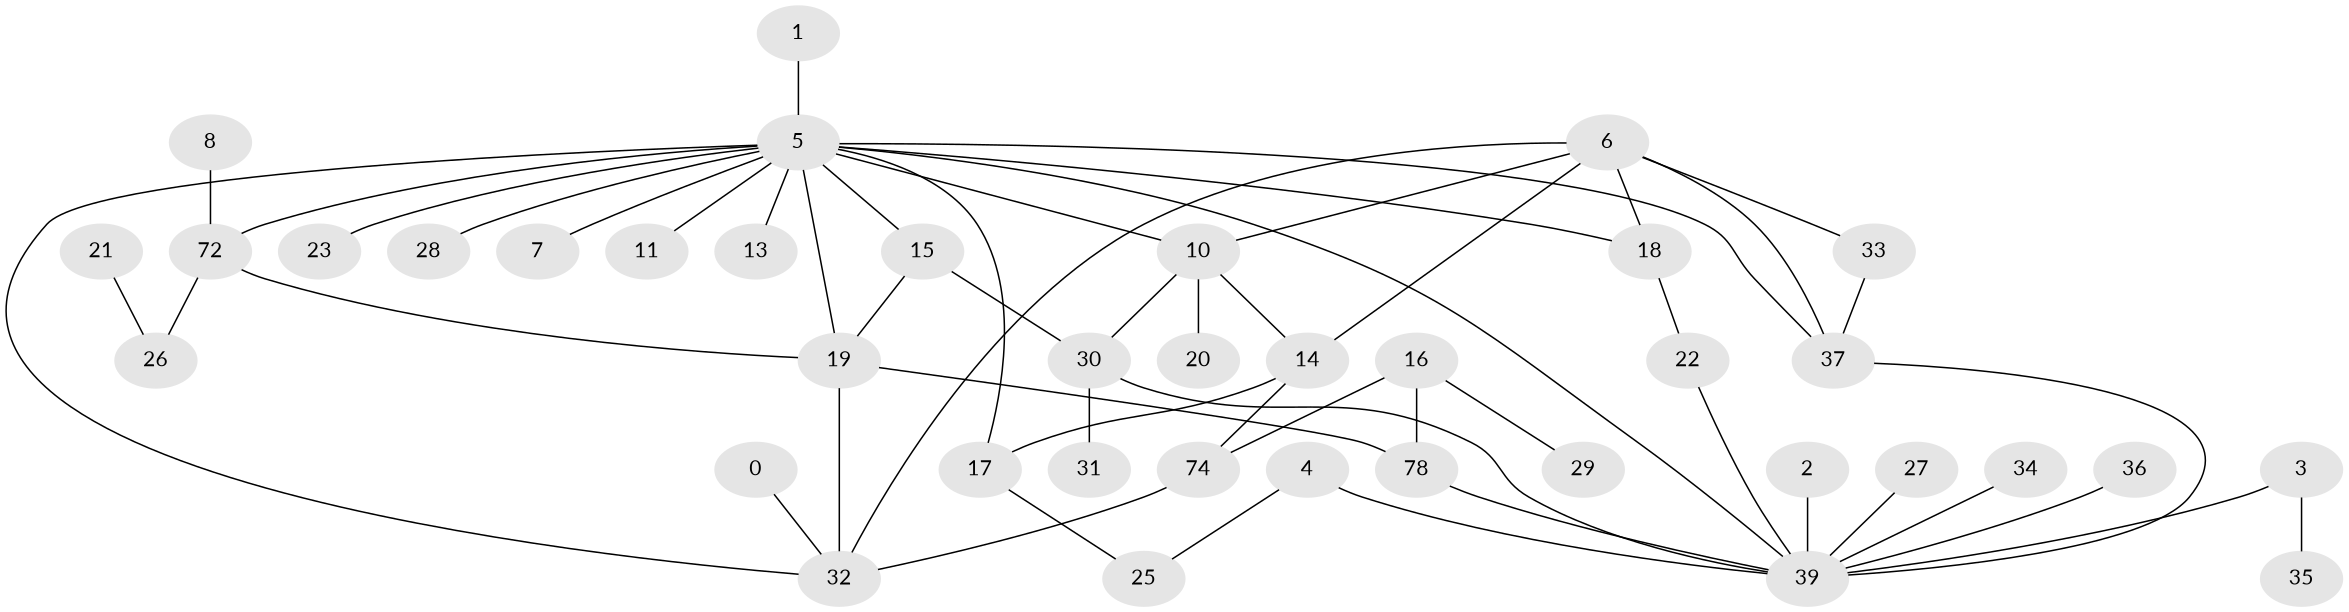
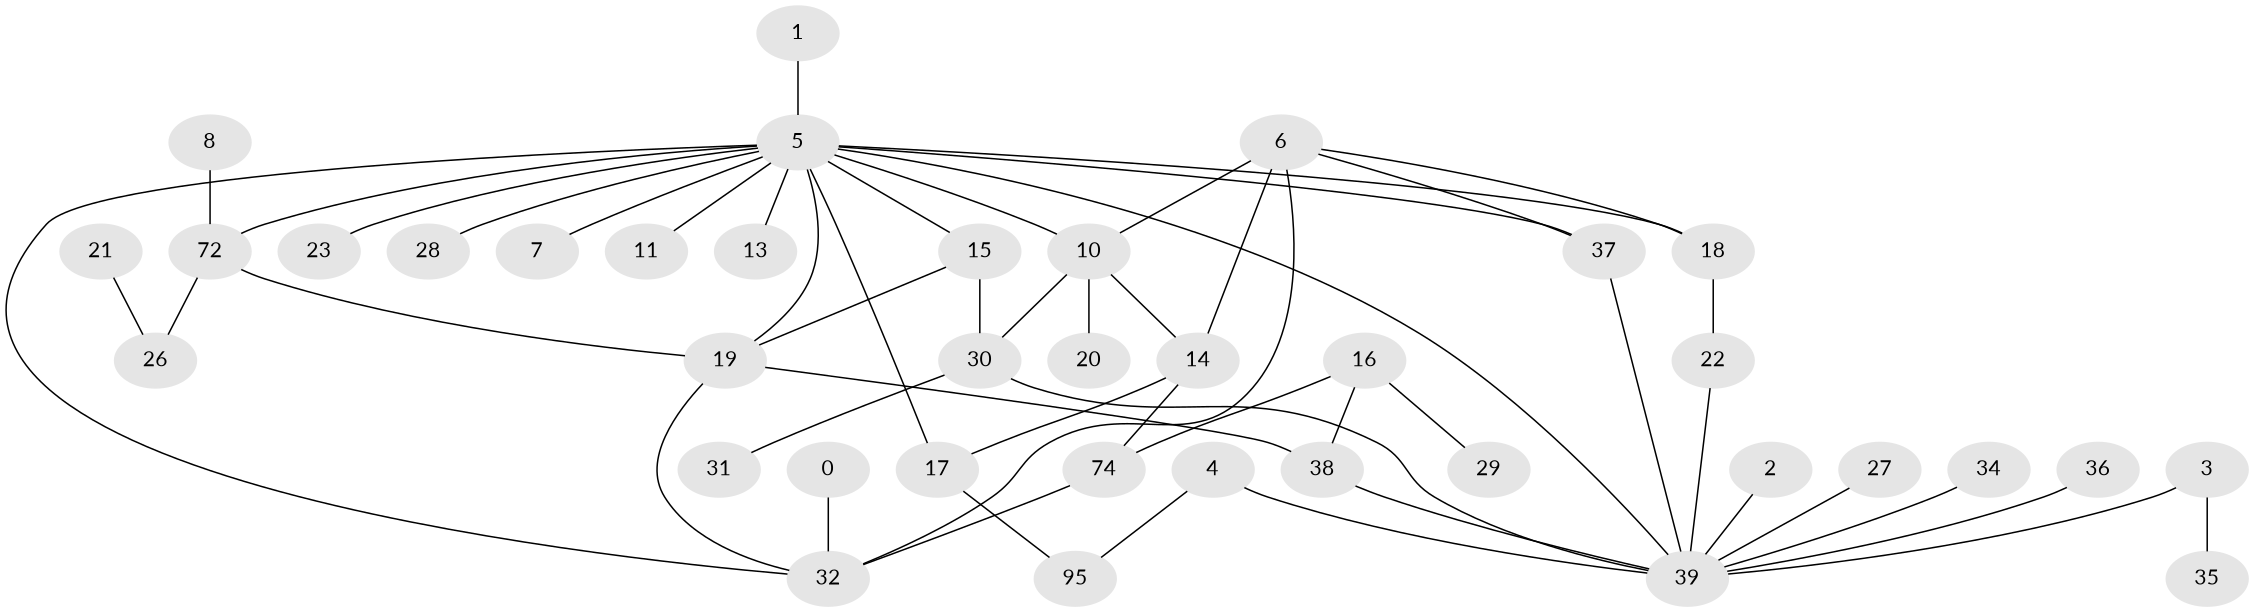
(1874, 252) -> none
(1417, 470) -> (1322, 470)
(1144, 579) -> (1075, 579)
